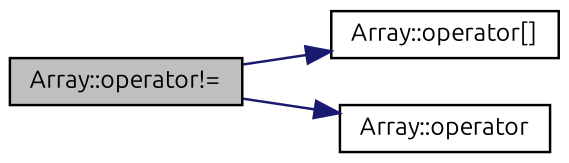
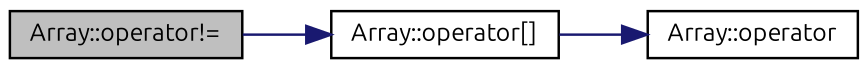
(278, 104) -> (591, 35)
